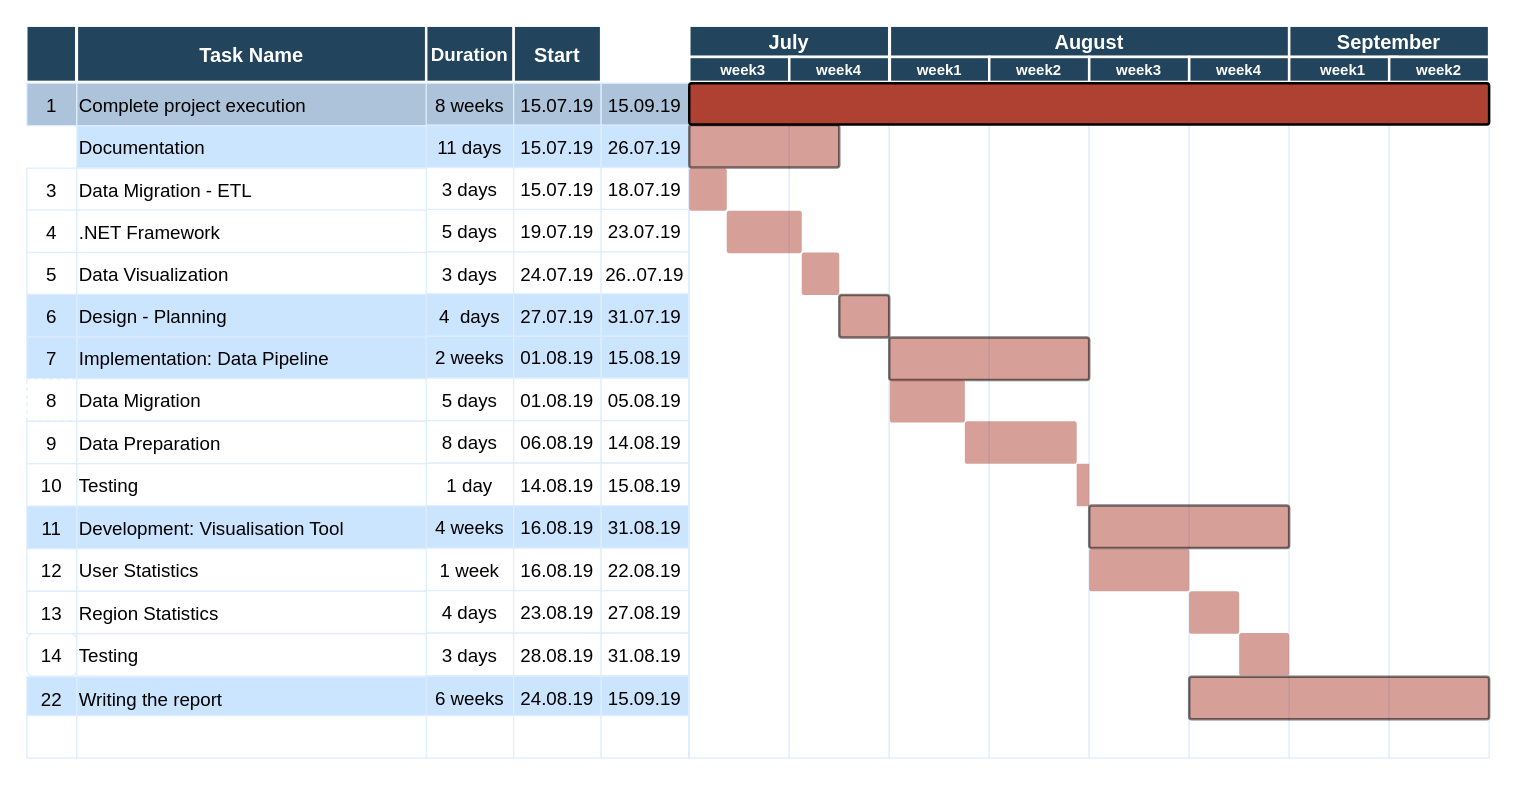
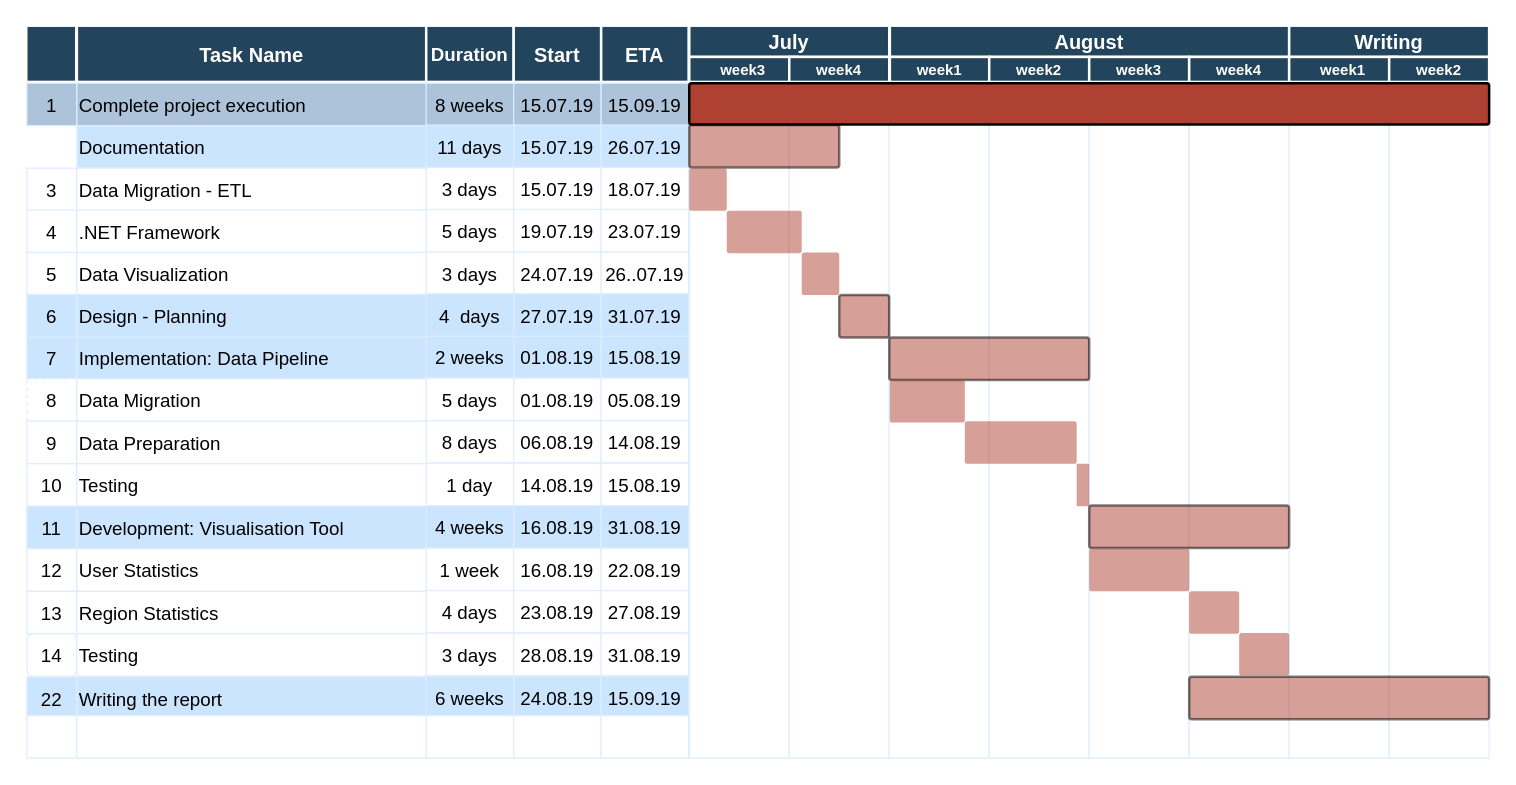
(1389, 43) -> (1389, 43)
none -> (645, 54)
